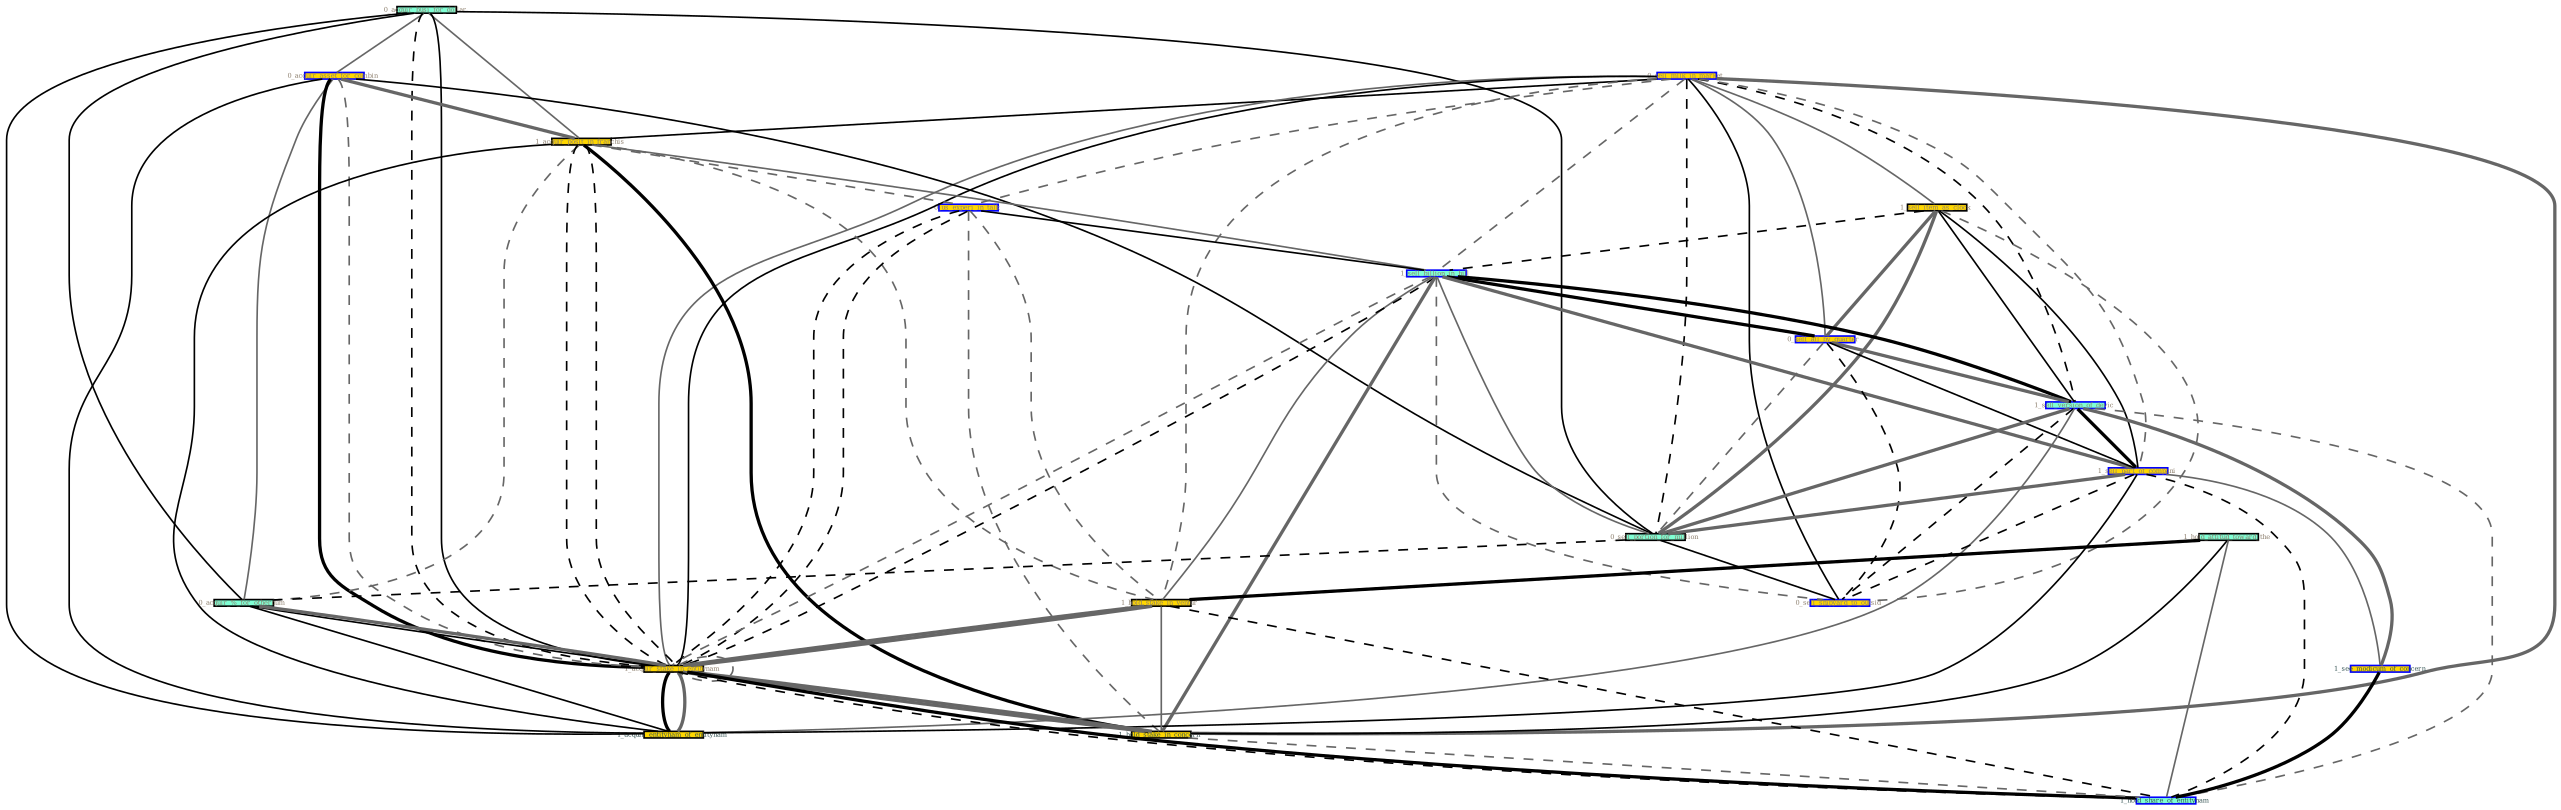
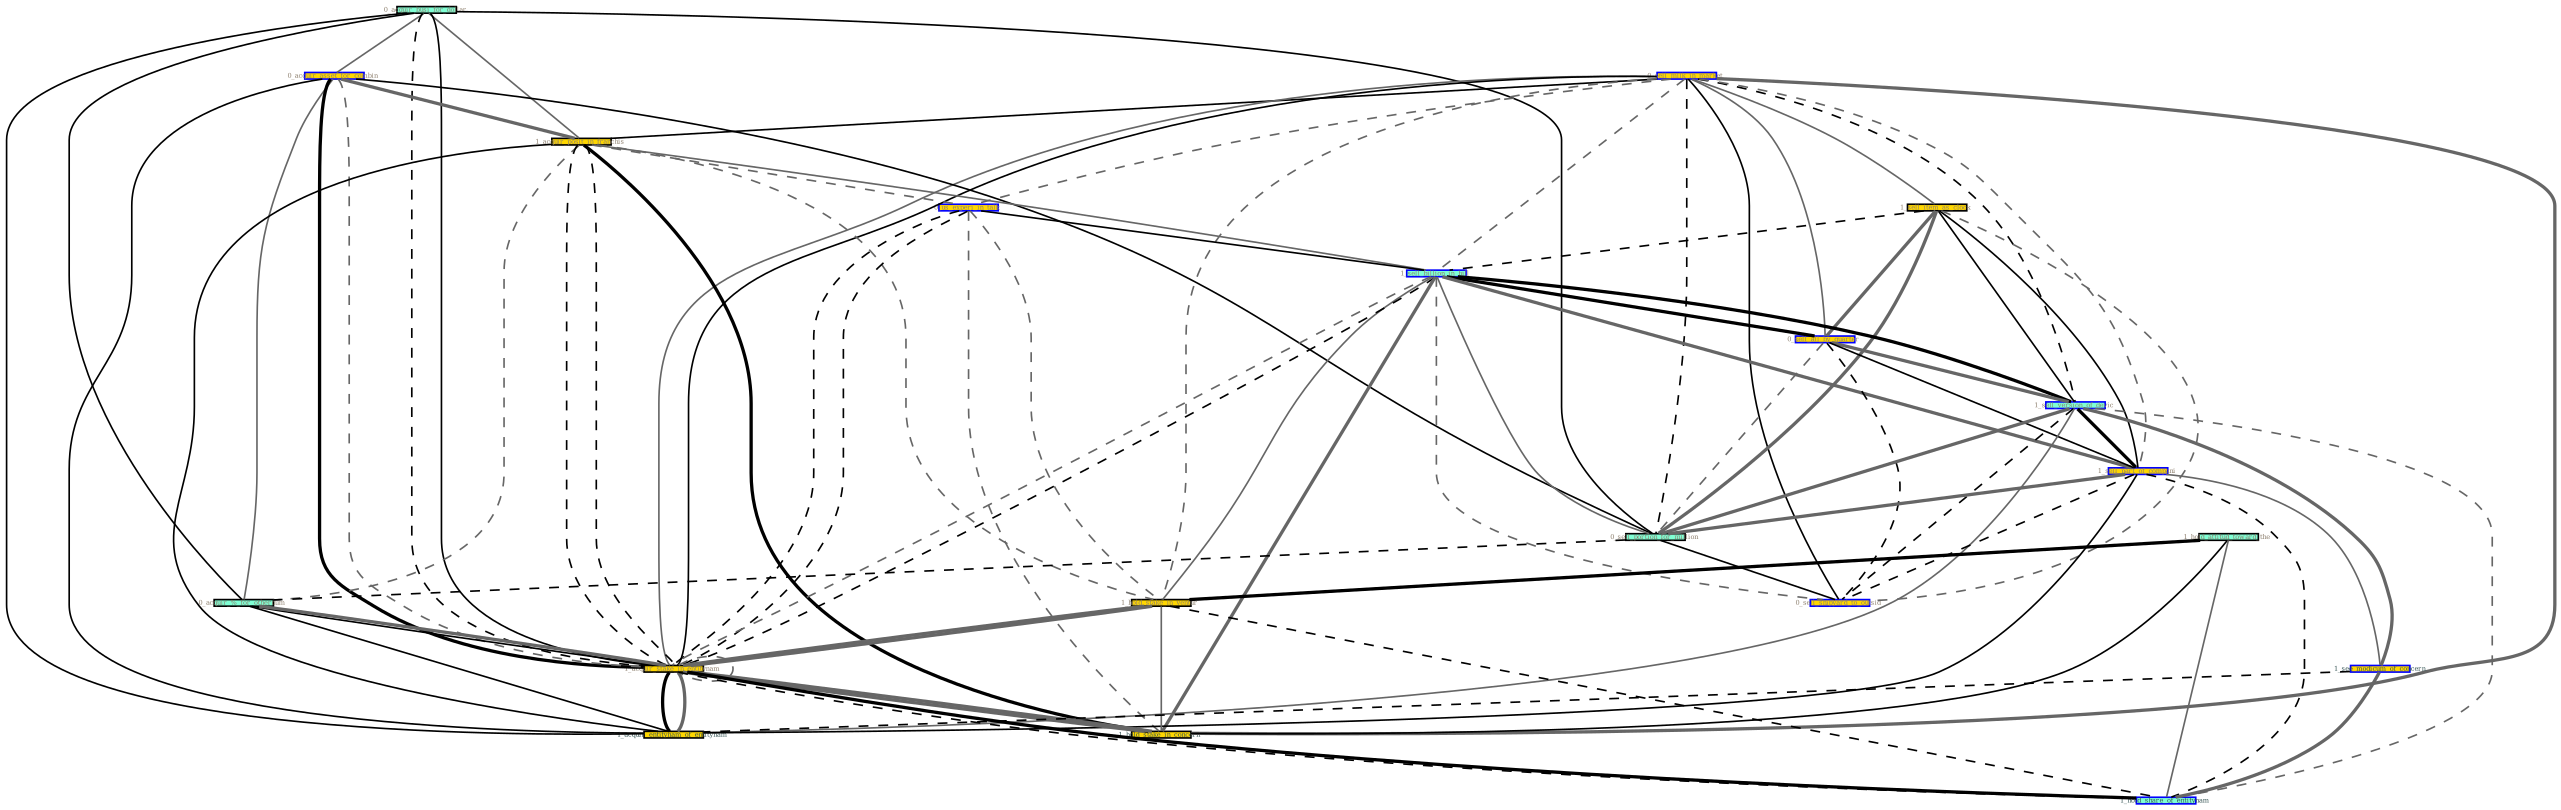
none -> (1527, 702)
(2293, 758) -> (2293, 758)
(1664, 768) -> none
